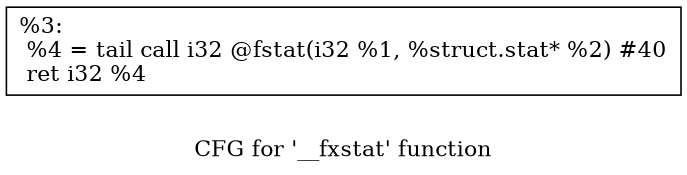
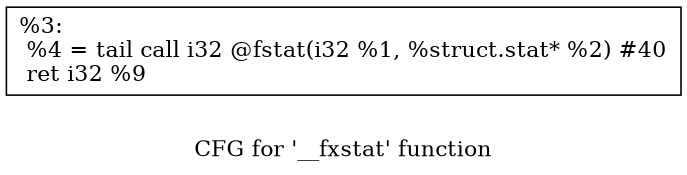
(83, 74) -> (83, 74)
